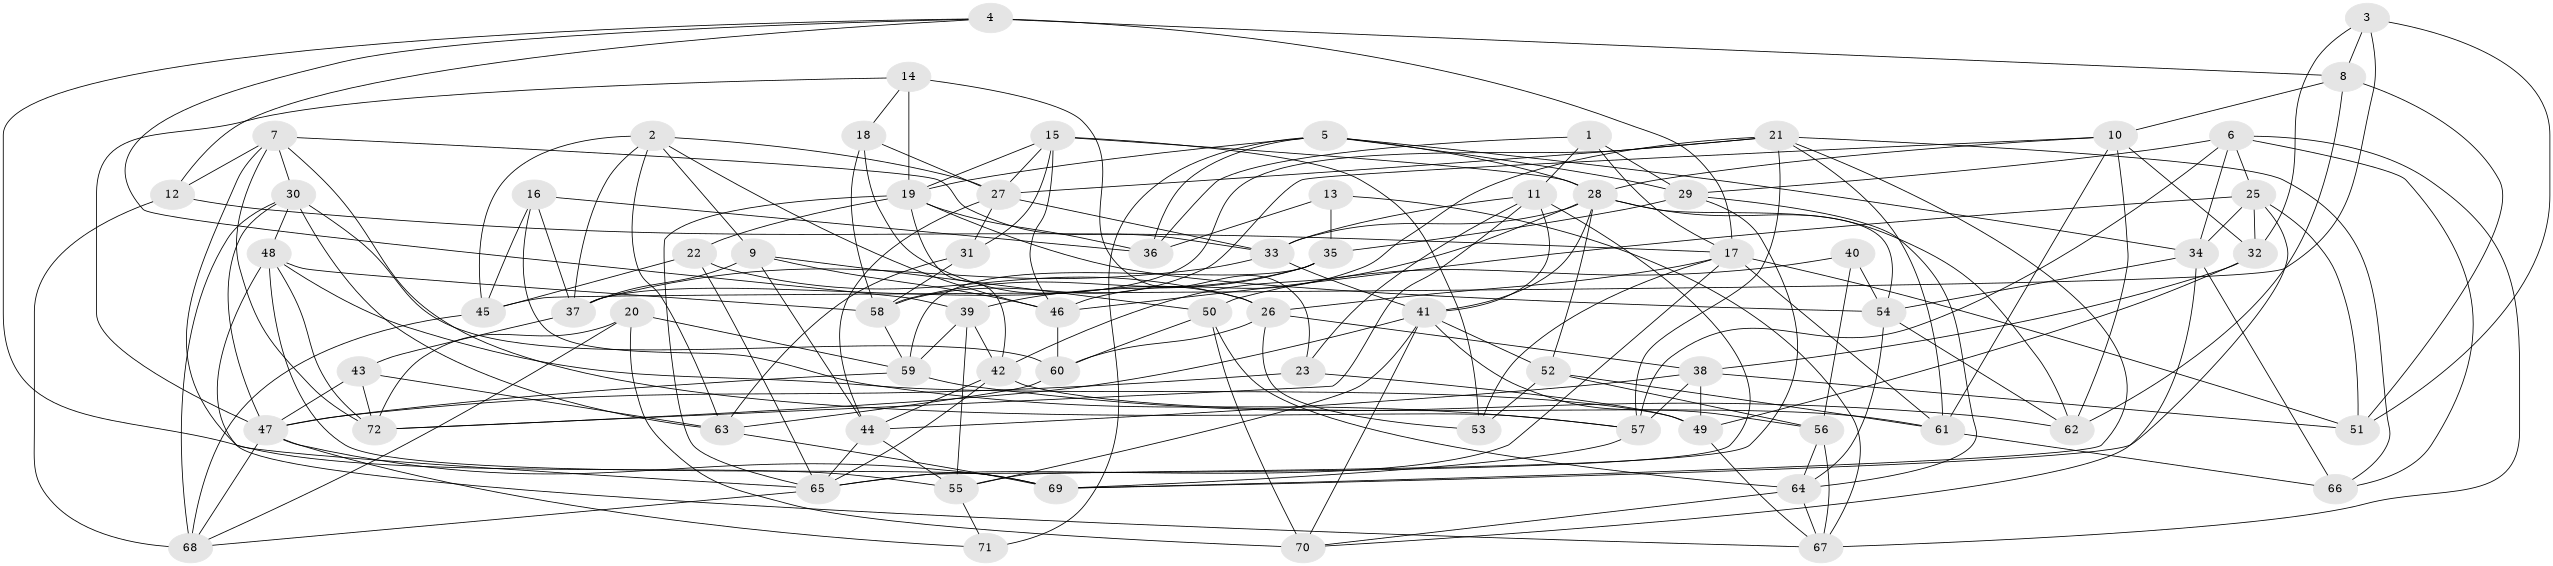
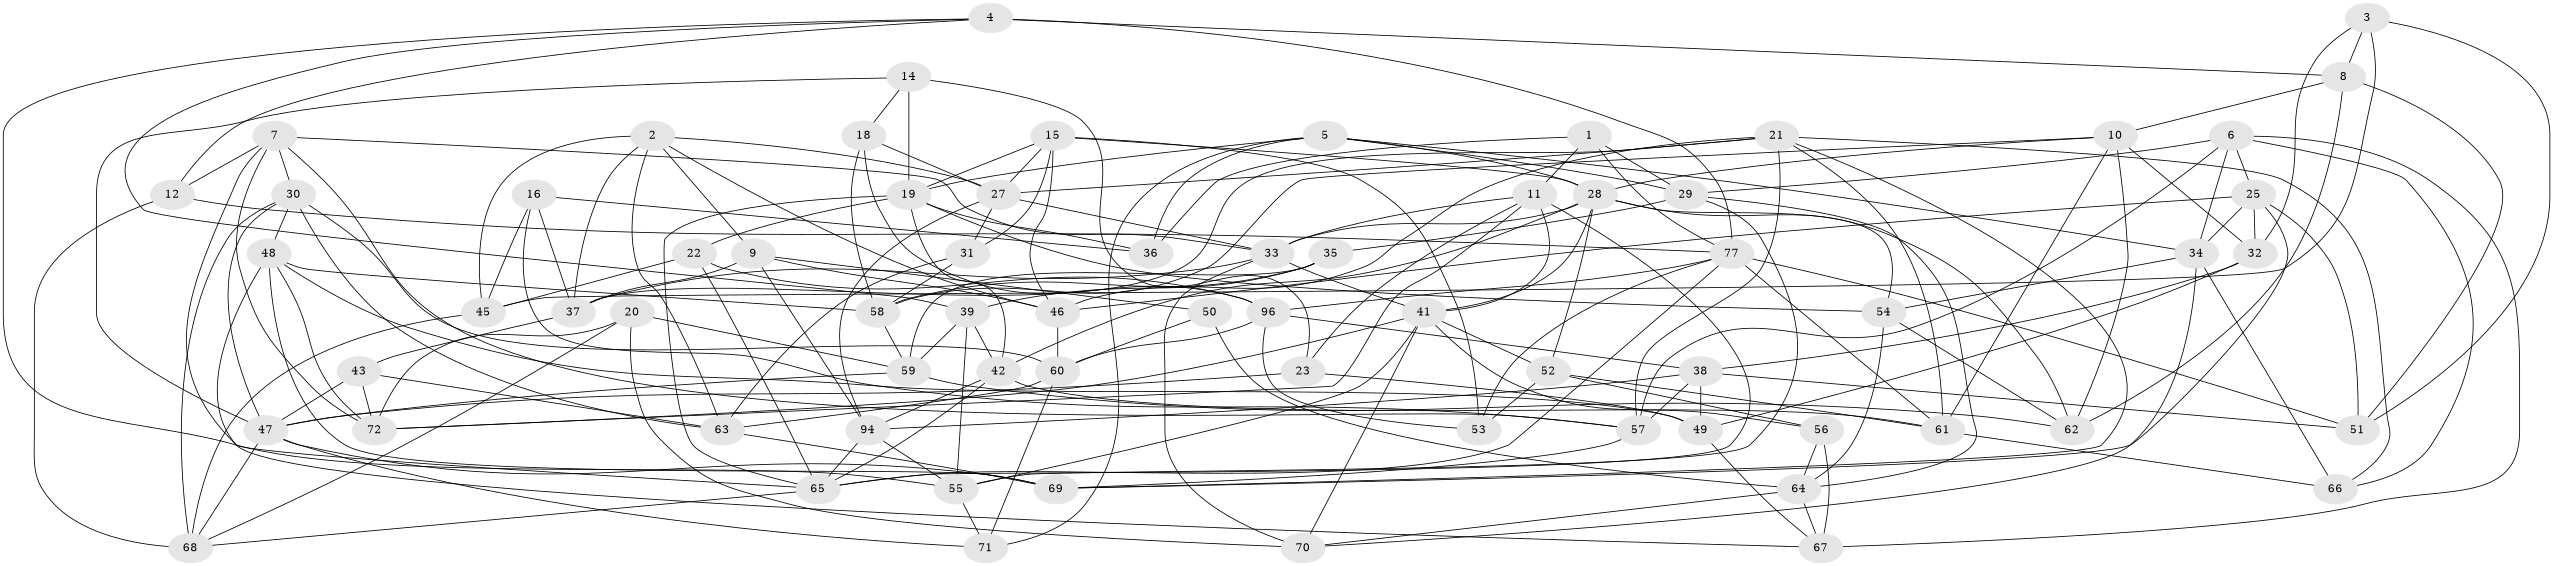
(1331, 195) -> none
(1732, 254) -> (1732, 254)
(1853, 254) -> none
(1269, 312) -> (1269, 312)
(868, 430) -> (868, 430)
(1248, 433) -> (1165, 427)
none -> (1022, 460)
